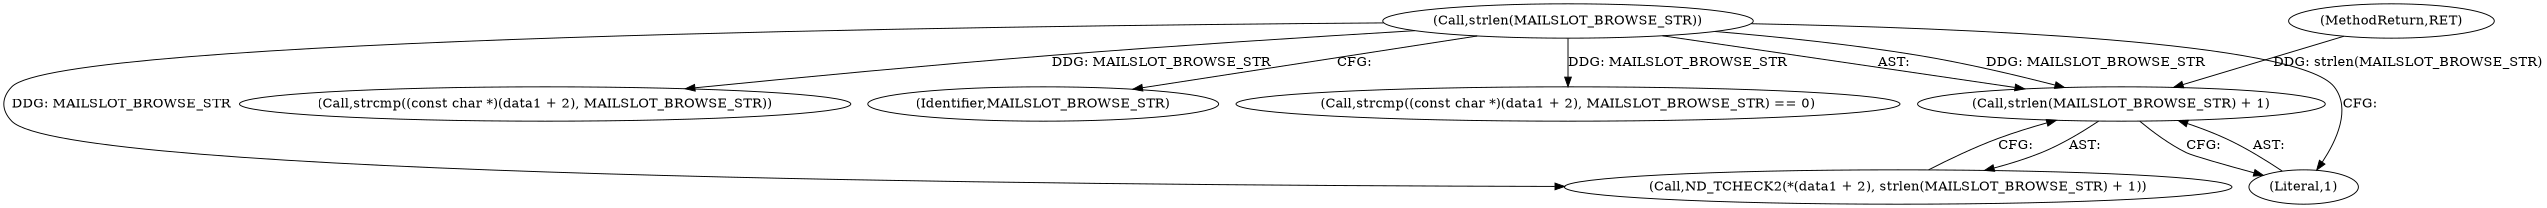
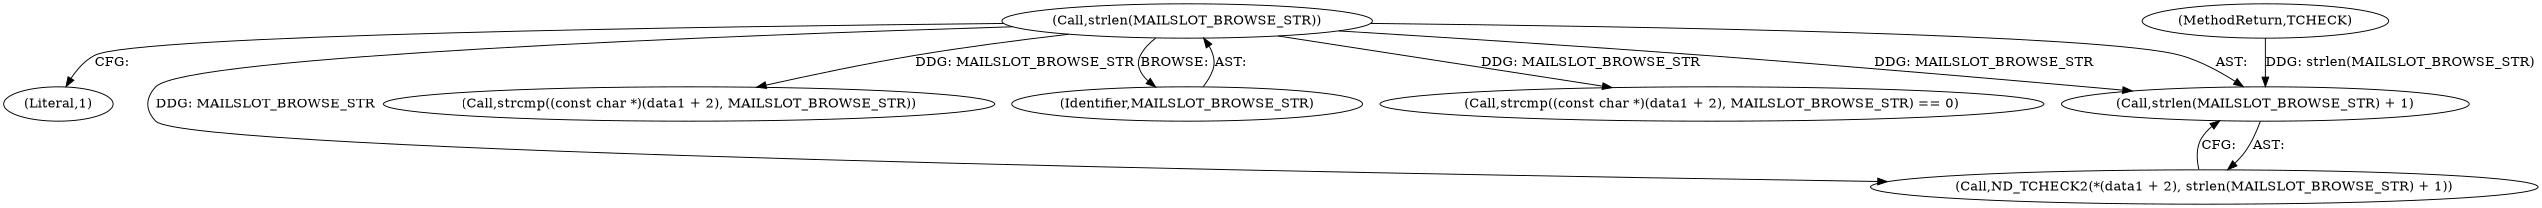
(2391, 21) -> (2265, 21)
(1357, 62) -> (1177, 62)
none -> (1214, 67)
(2237, 144) -> none
(2193, 155) -> none
